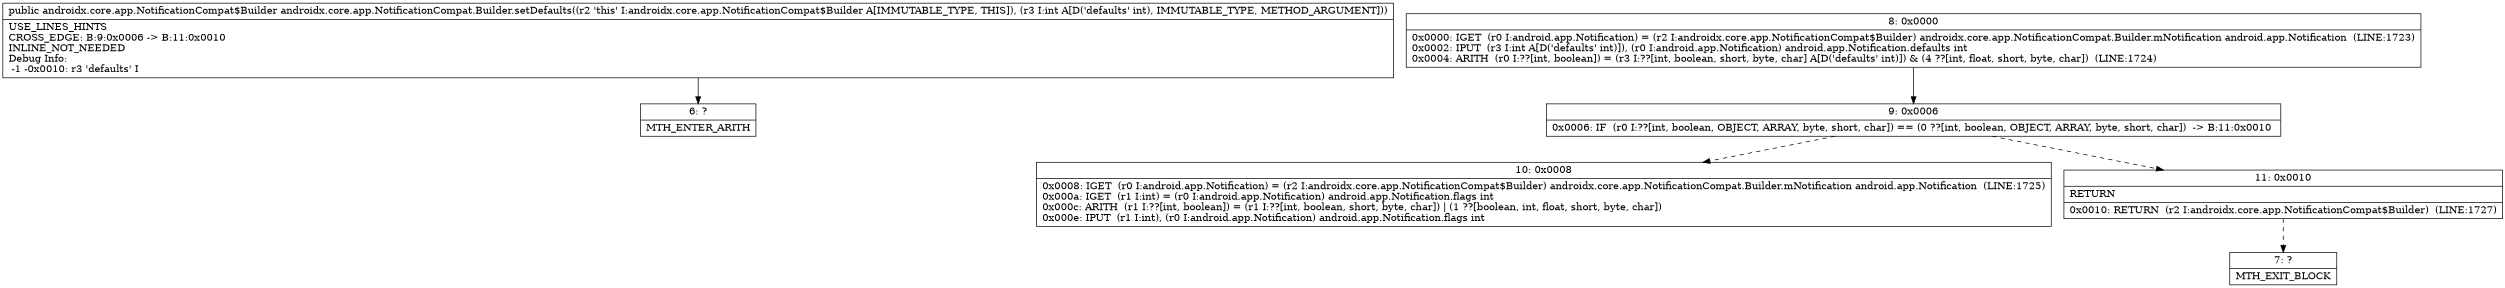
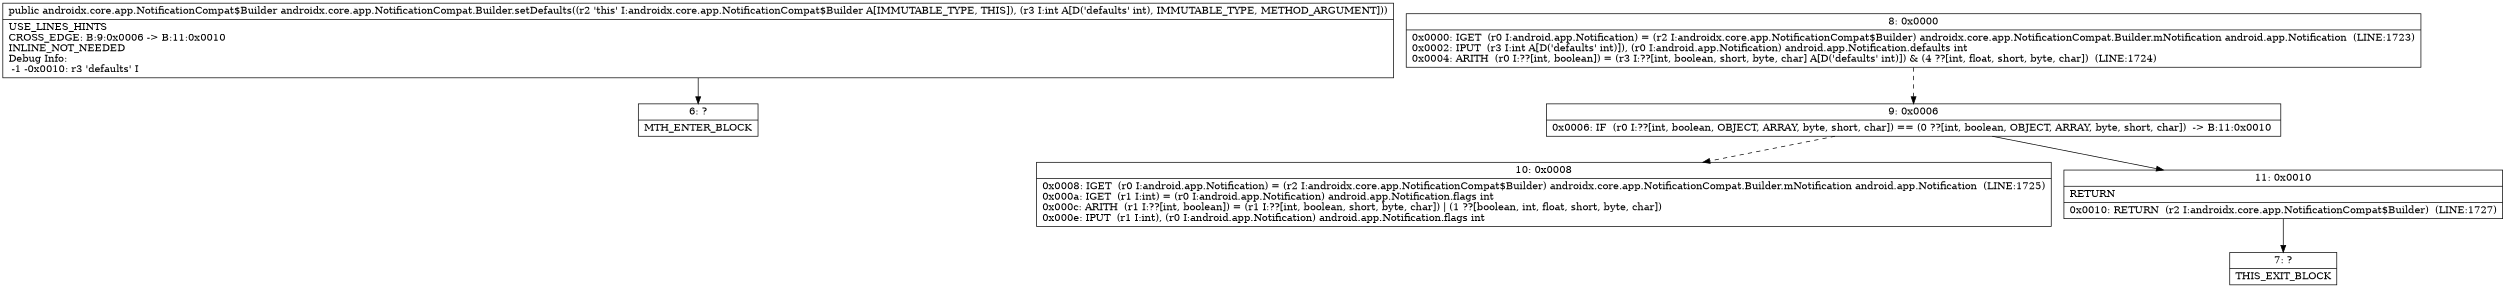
(1914, 82) -> (1914, 82)
(698, 128) -> (698, 128)
(2074, 152) -> (2074, 152)
(2283, 232) -> (2283, 232)
(2283, 276) -> (2283, 276)
